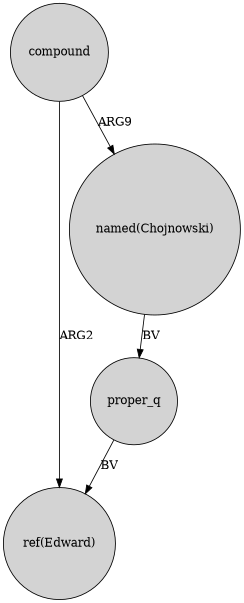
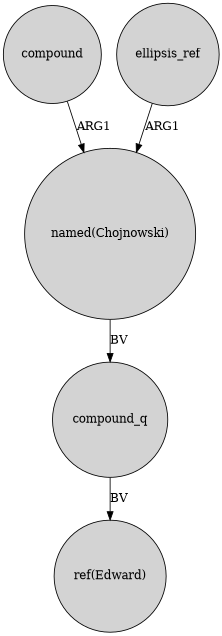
none -> (168, 55)
(115, 123) -> (94, 127)
(59, 290) -> none
(134, 401) -> (110, 420)
